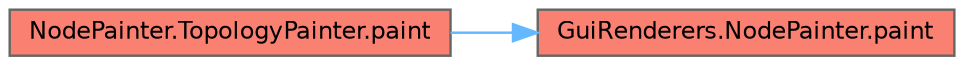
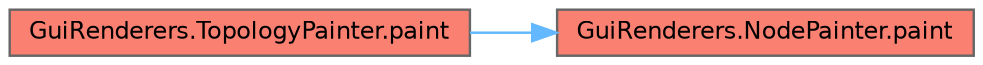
(230, 33) -> (240, 33)
